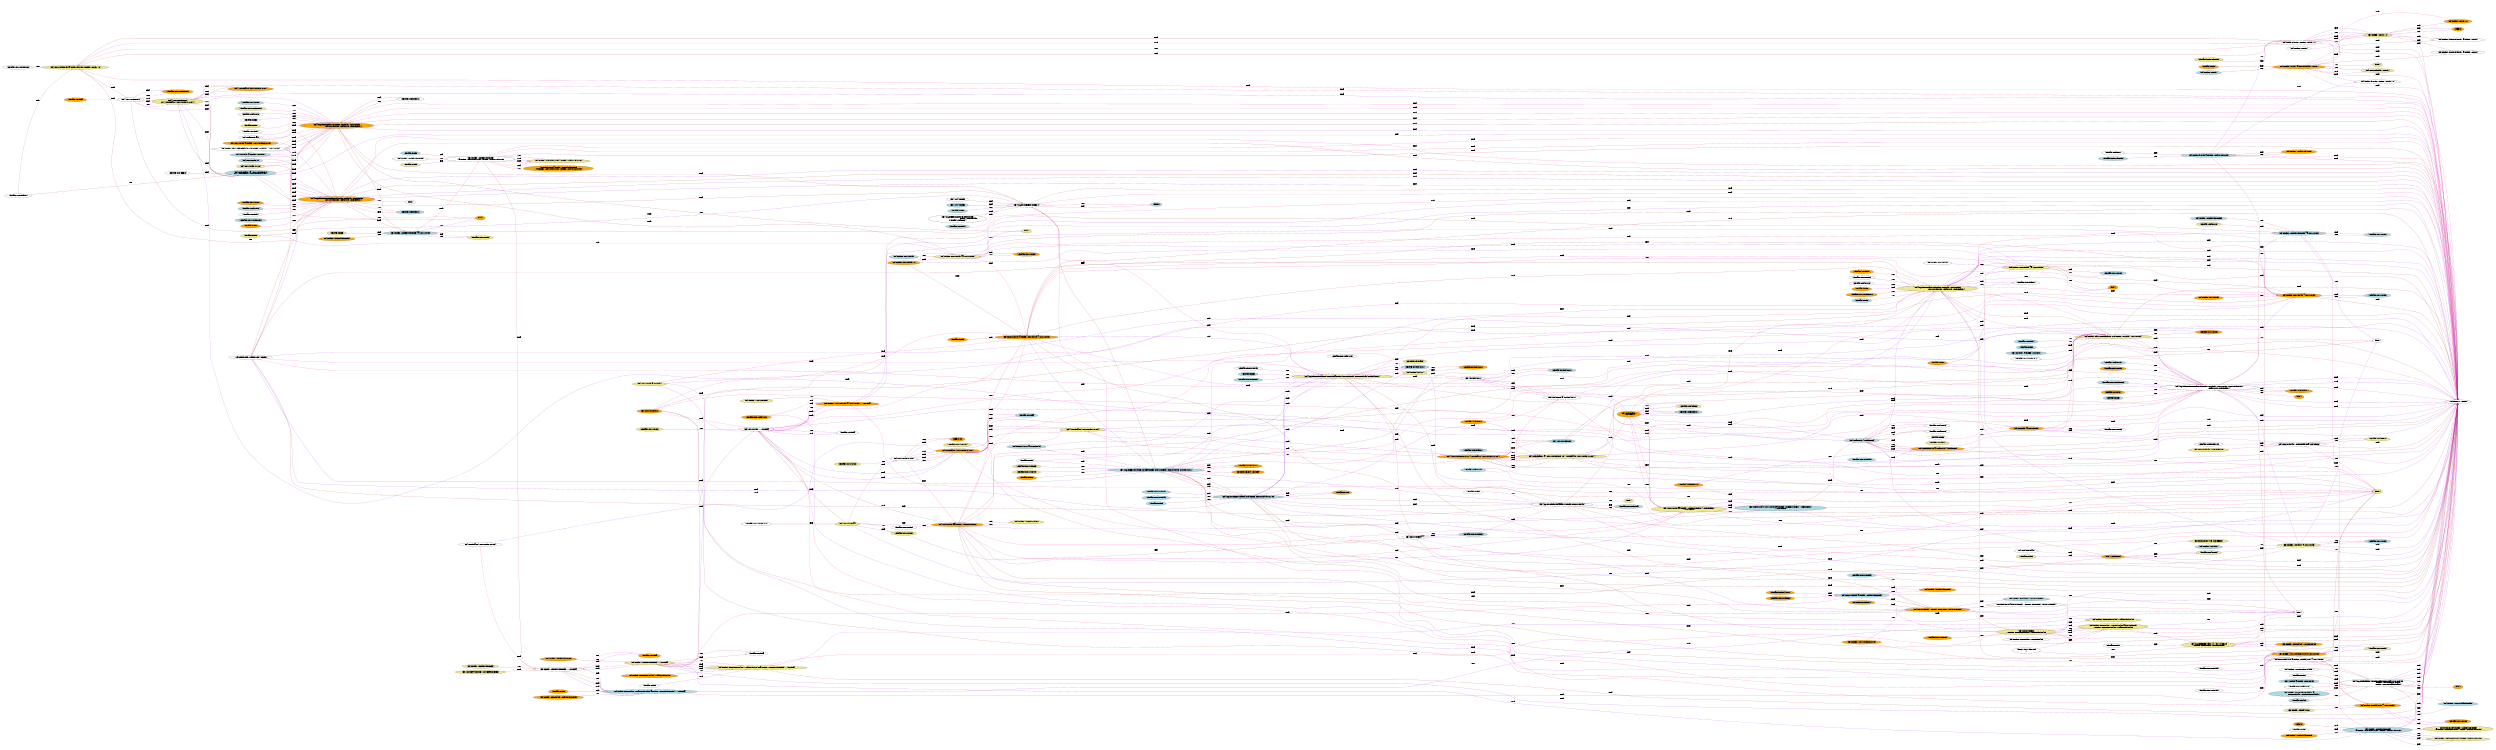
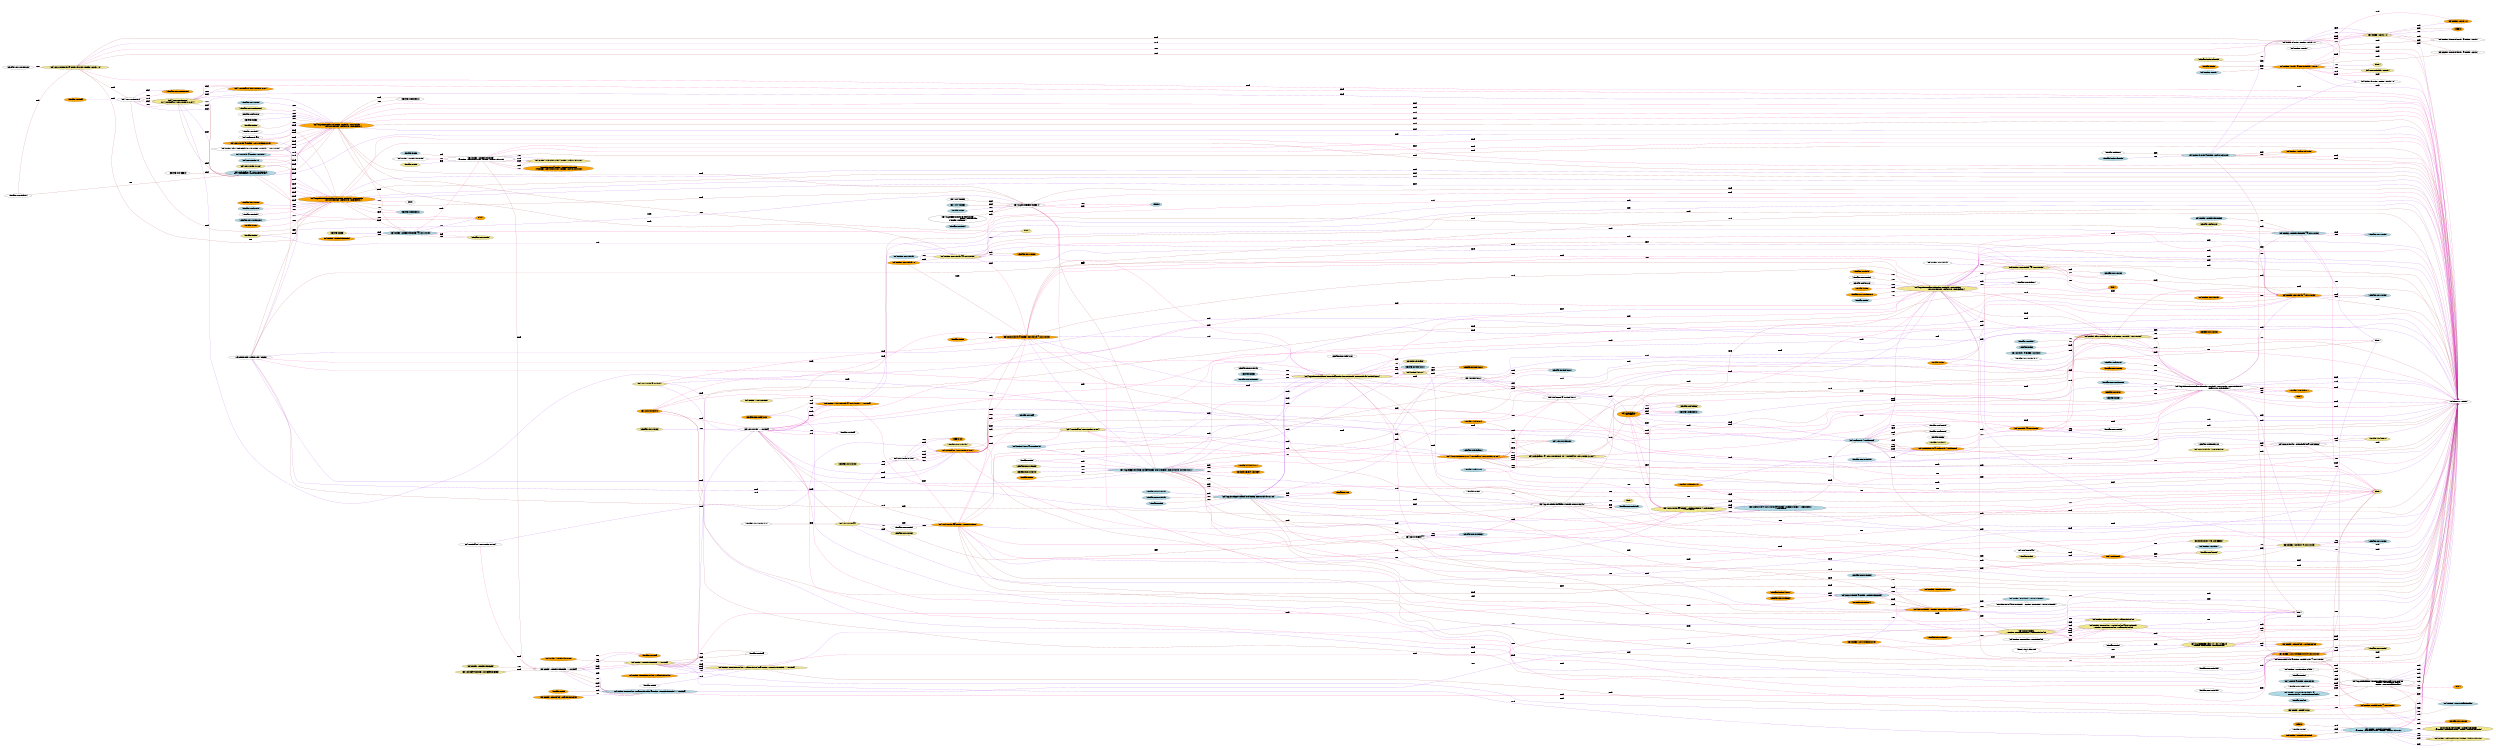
(1027, 522) -> none
(2113, 557) -> (2113, 557)
